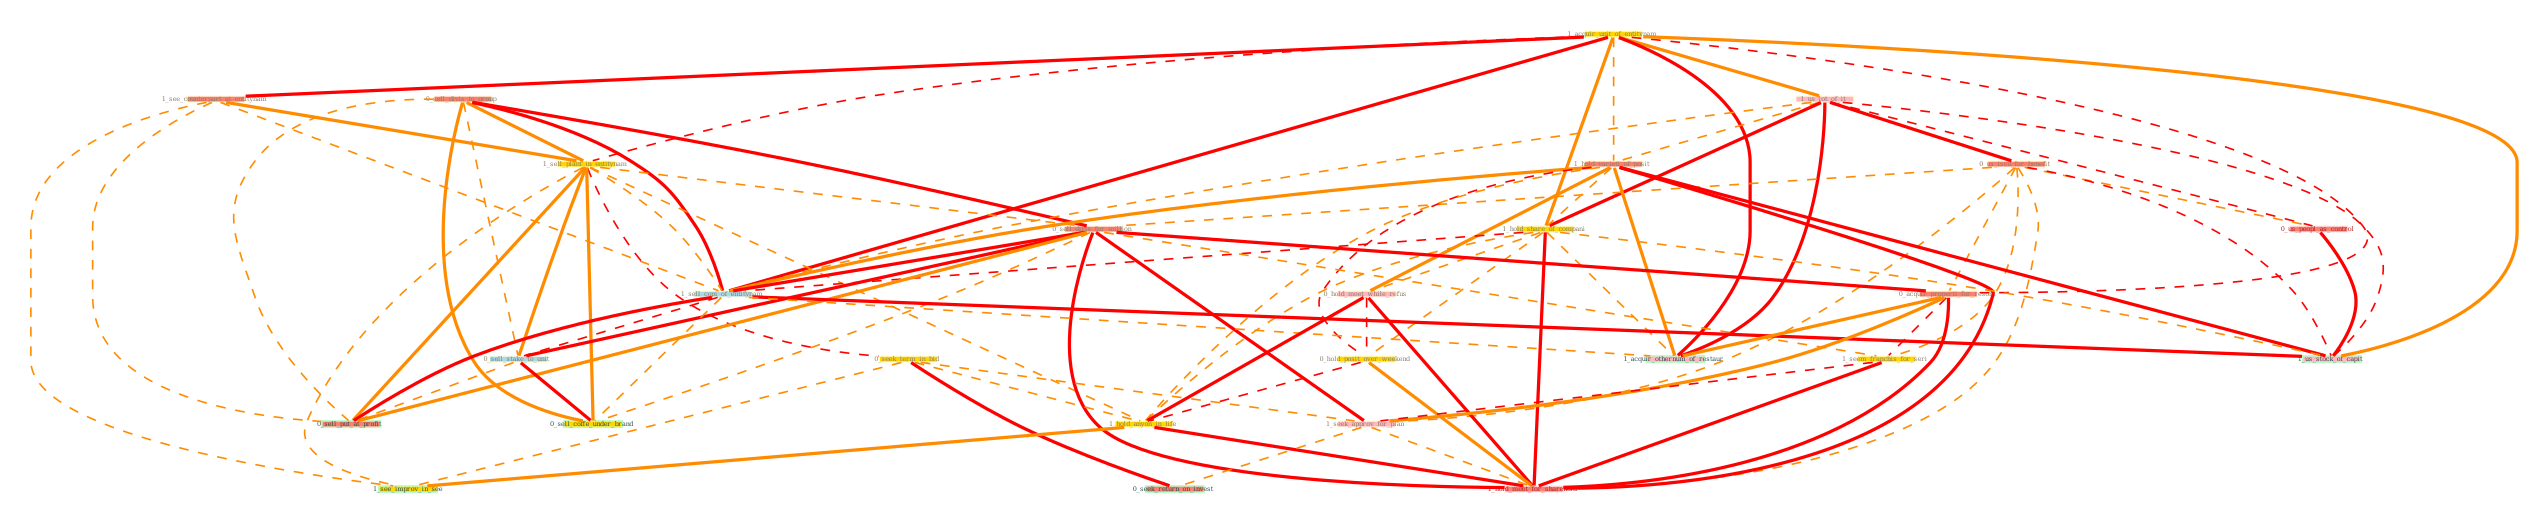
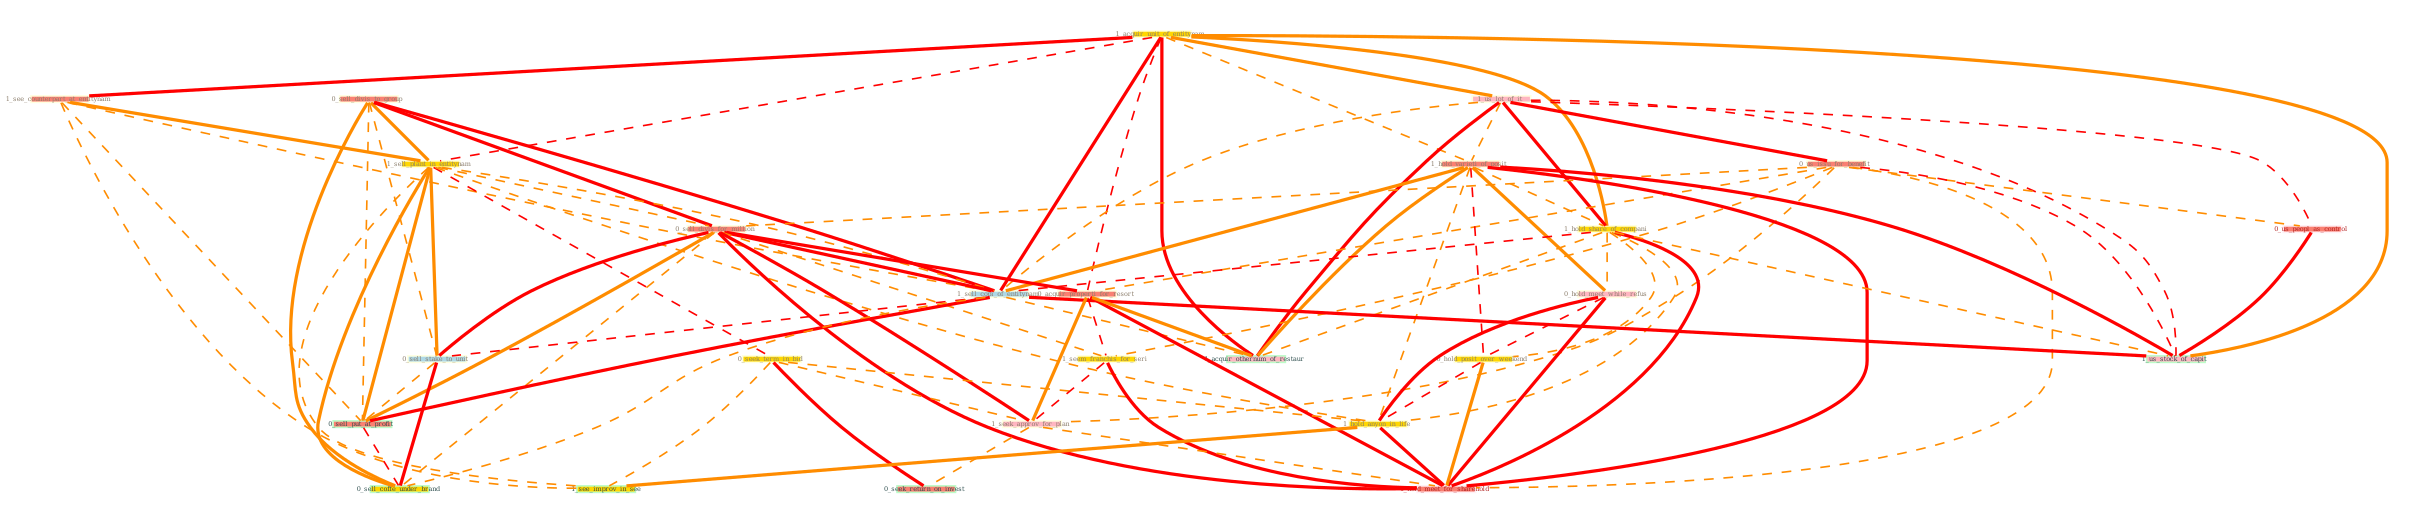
none -> (374, 445)
